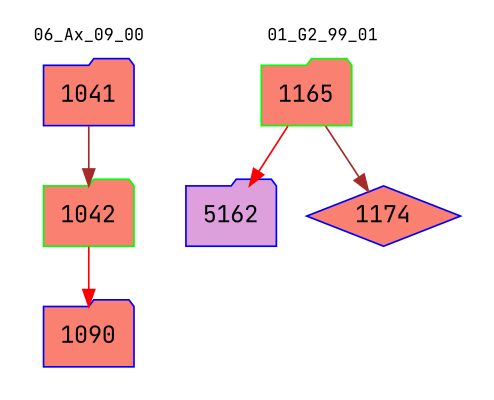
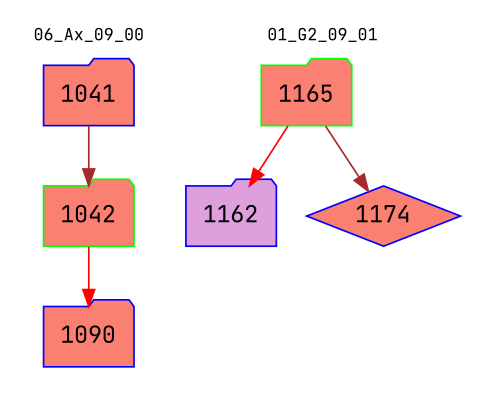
(323, 36) -> (323, 36)
(231, 216) -> (231, 216)
